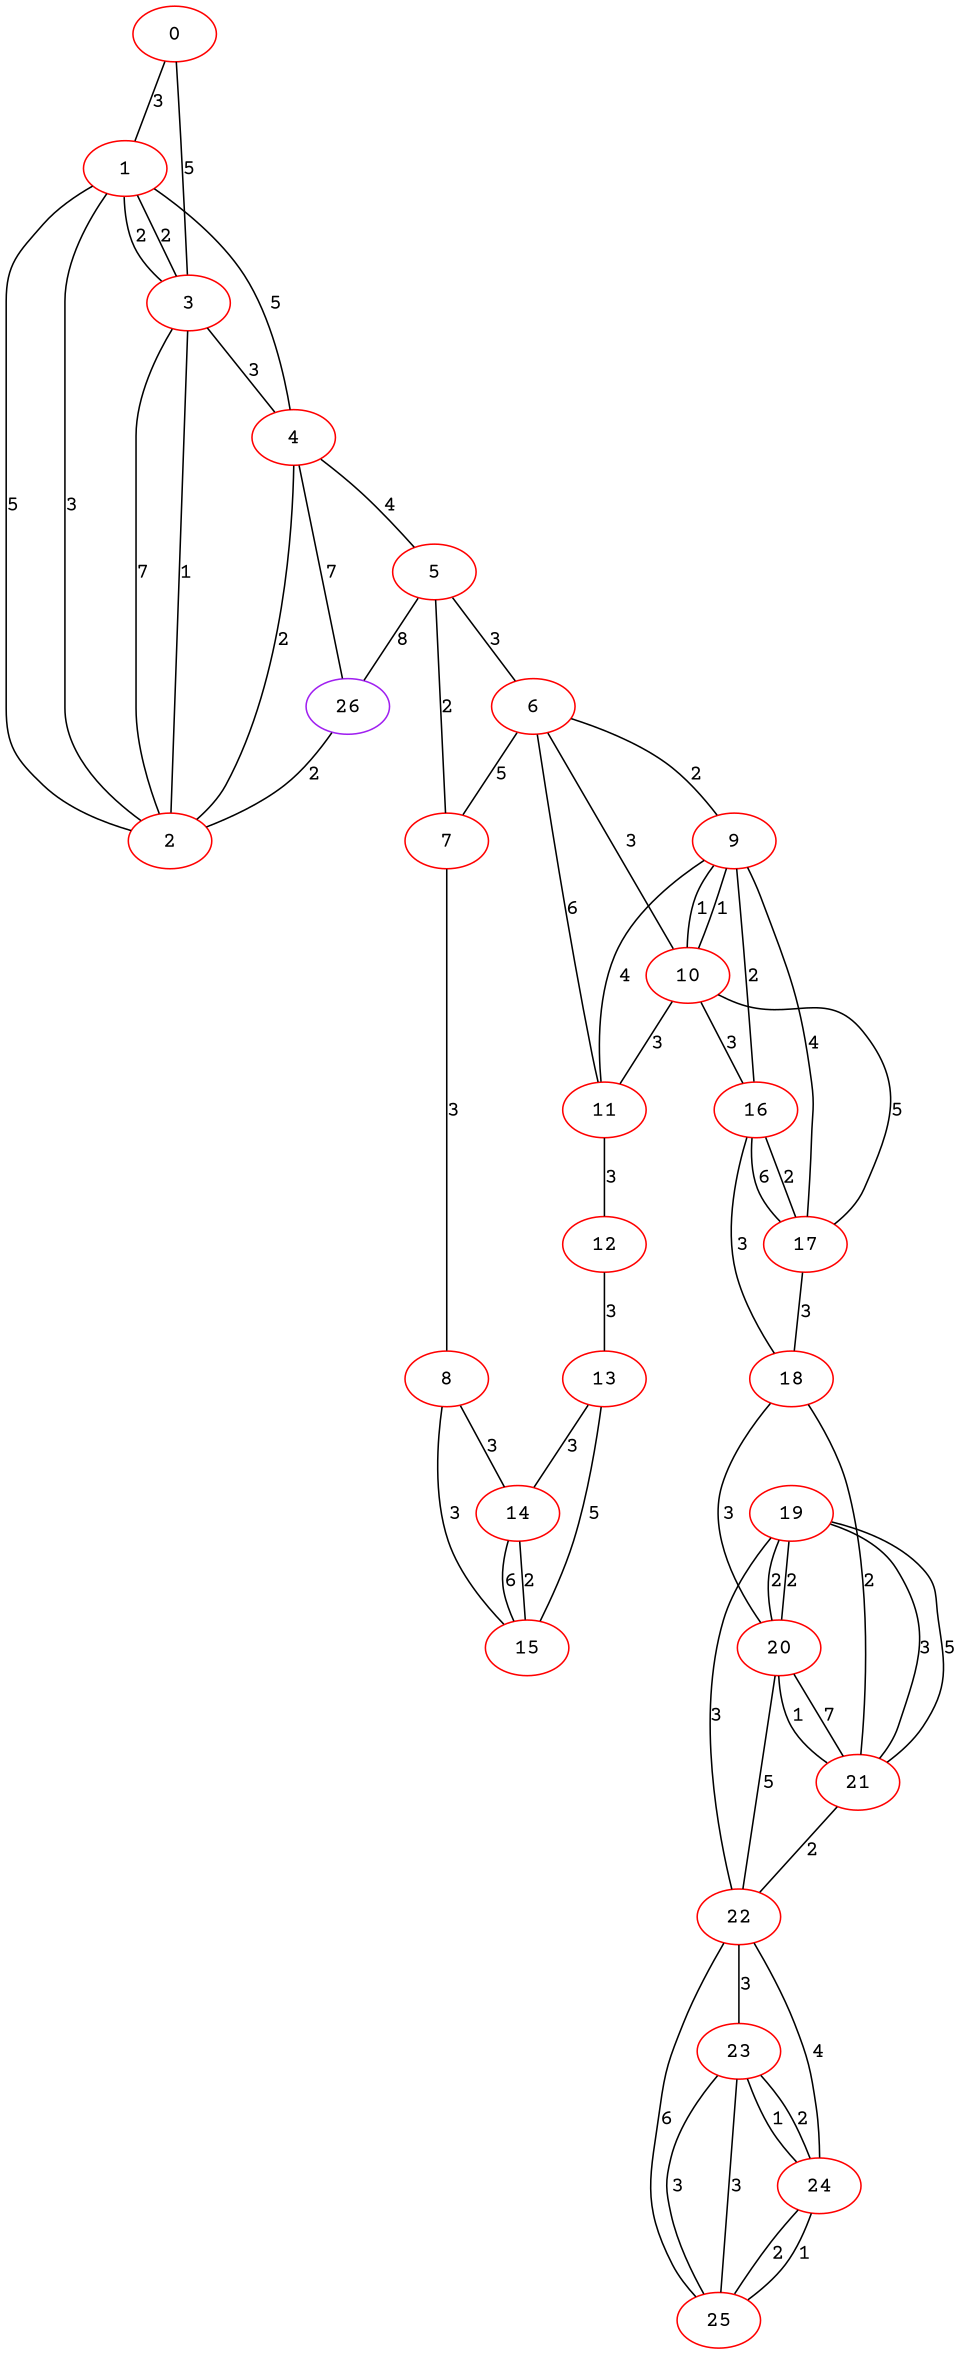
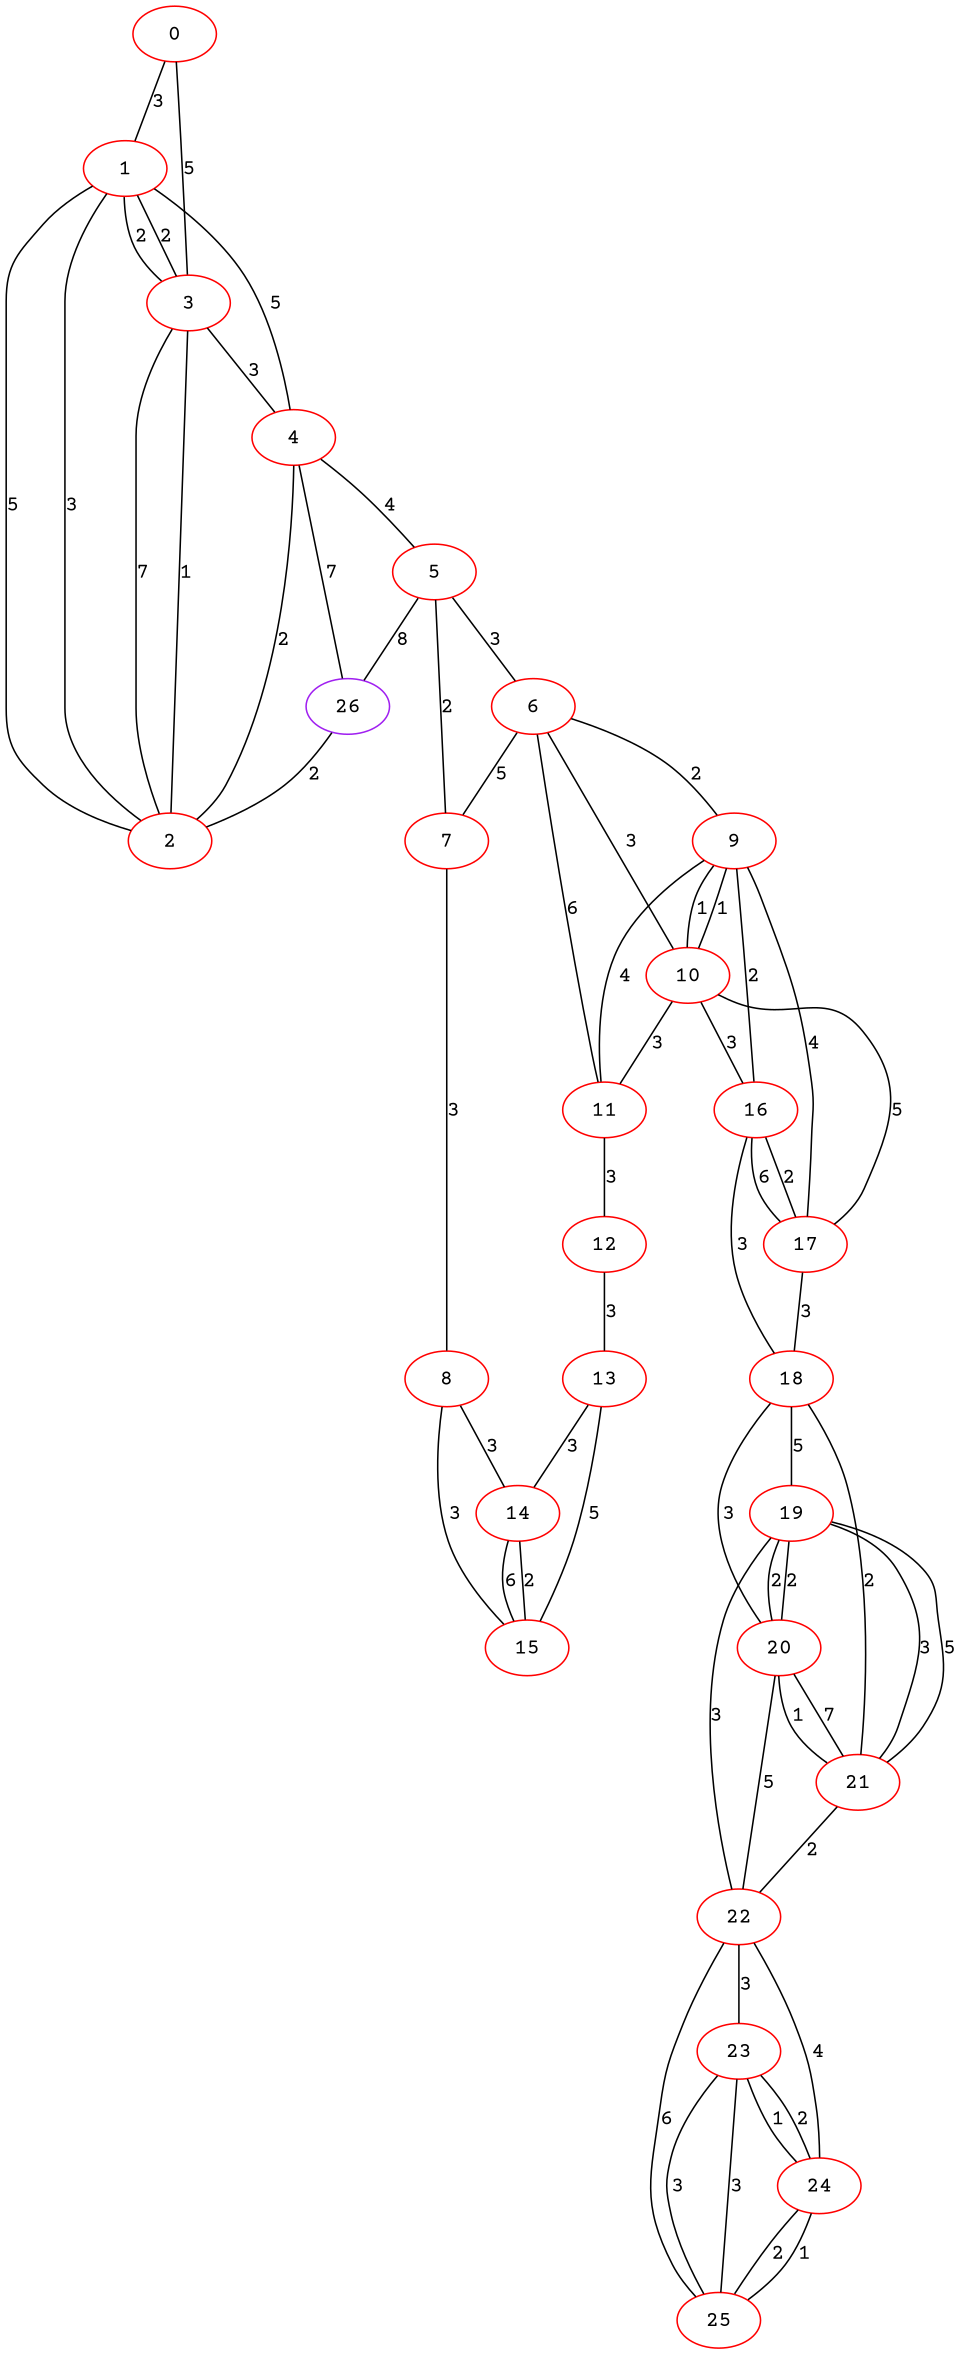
none -> (791, 1446)
